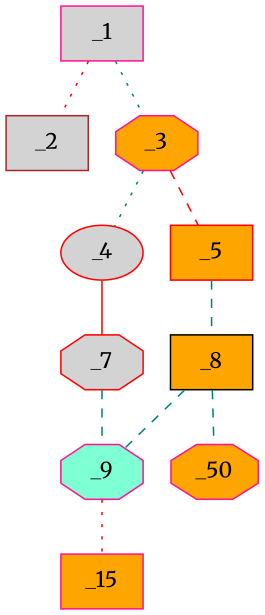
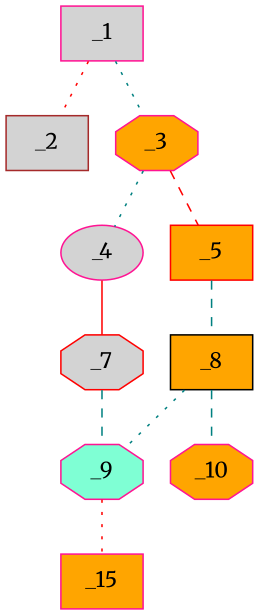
(102, 253) -> (102, 253)
(155, 419) -> (155, 419)
(215, 472) -> (212, 472)
